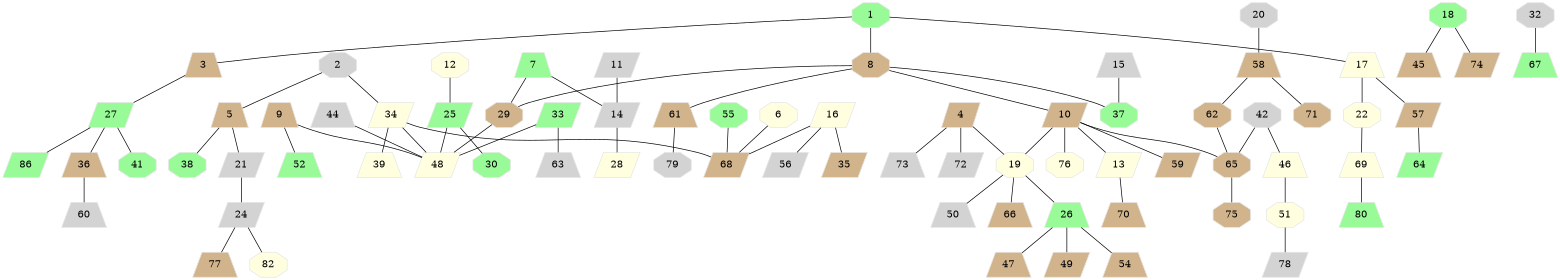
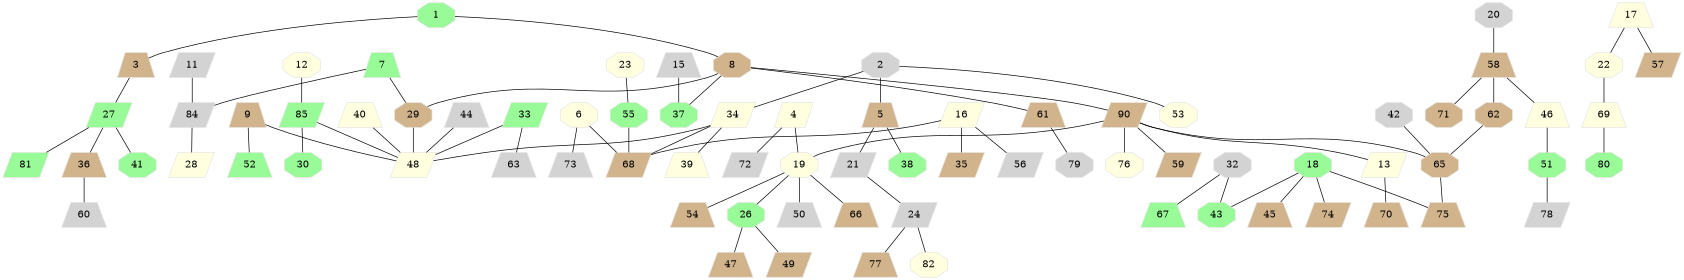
(1118, 35) -> none
none -> (625, 65)
none -> (360, 115)
(450, 115) -> (302, 115)
(617, 115) -> (192, 115)
(961, 115) -> (794, 115)
(1065, 115) -> (1124, 115)
none -> (1178, 115)
(931, 140) -> (575, 140)
(1274, 140) -> (1521, 90)
(26, 165) -> (26, 165)
(1420, 165) -> none
none -> (1379, 189)
(1067, 215) -> (746, 215)
none -> (1217, 215)
(1232, 215) -> (1443, 215)
(1285, 215) -> (1547, 165)
(1361, 215) -> (1604, 165)
(1096, 240) -> (746, 190)
